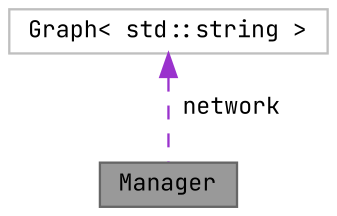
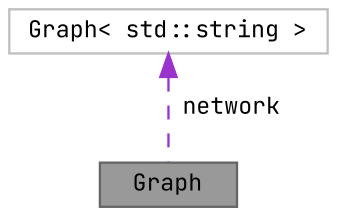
(168, 185) -> (168, 185)
